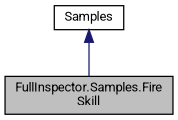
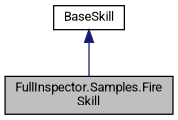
(89, 18) -> (89, 18)
